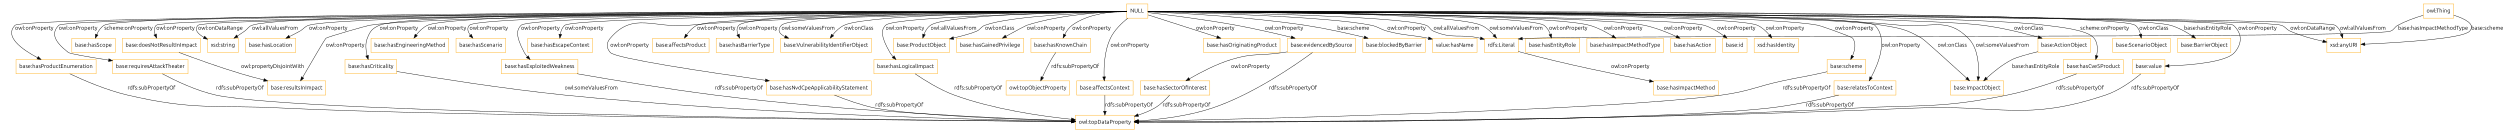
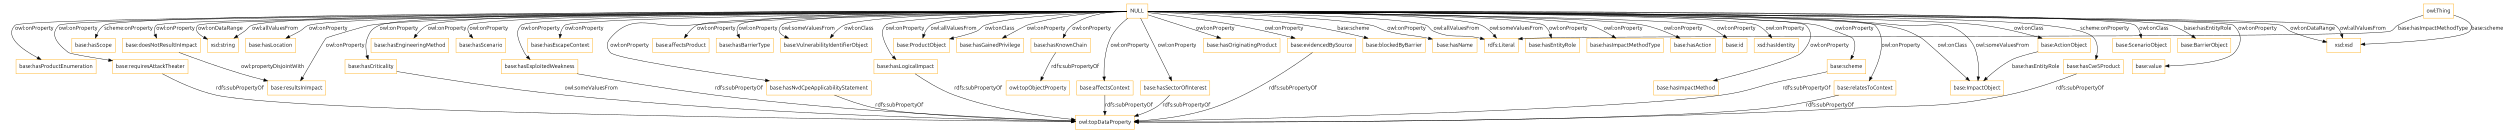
(1455, 45) -> (1455, 45)
(2344, 45) -> (2344, 45)
(1236, 58) -> (1155, 48)
(1584, 67) -> (1537, 14)
(518, 115) -> none
(1644, 116) -> none
